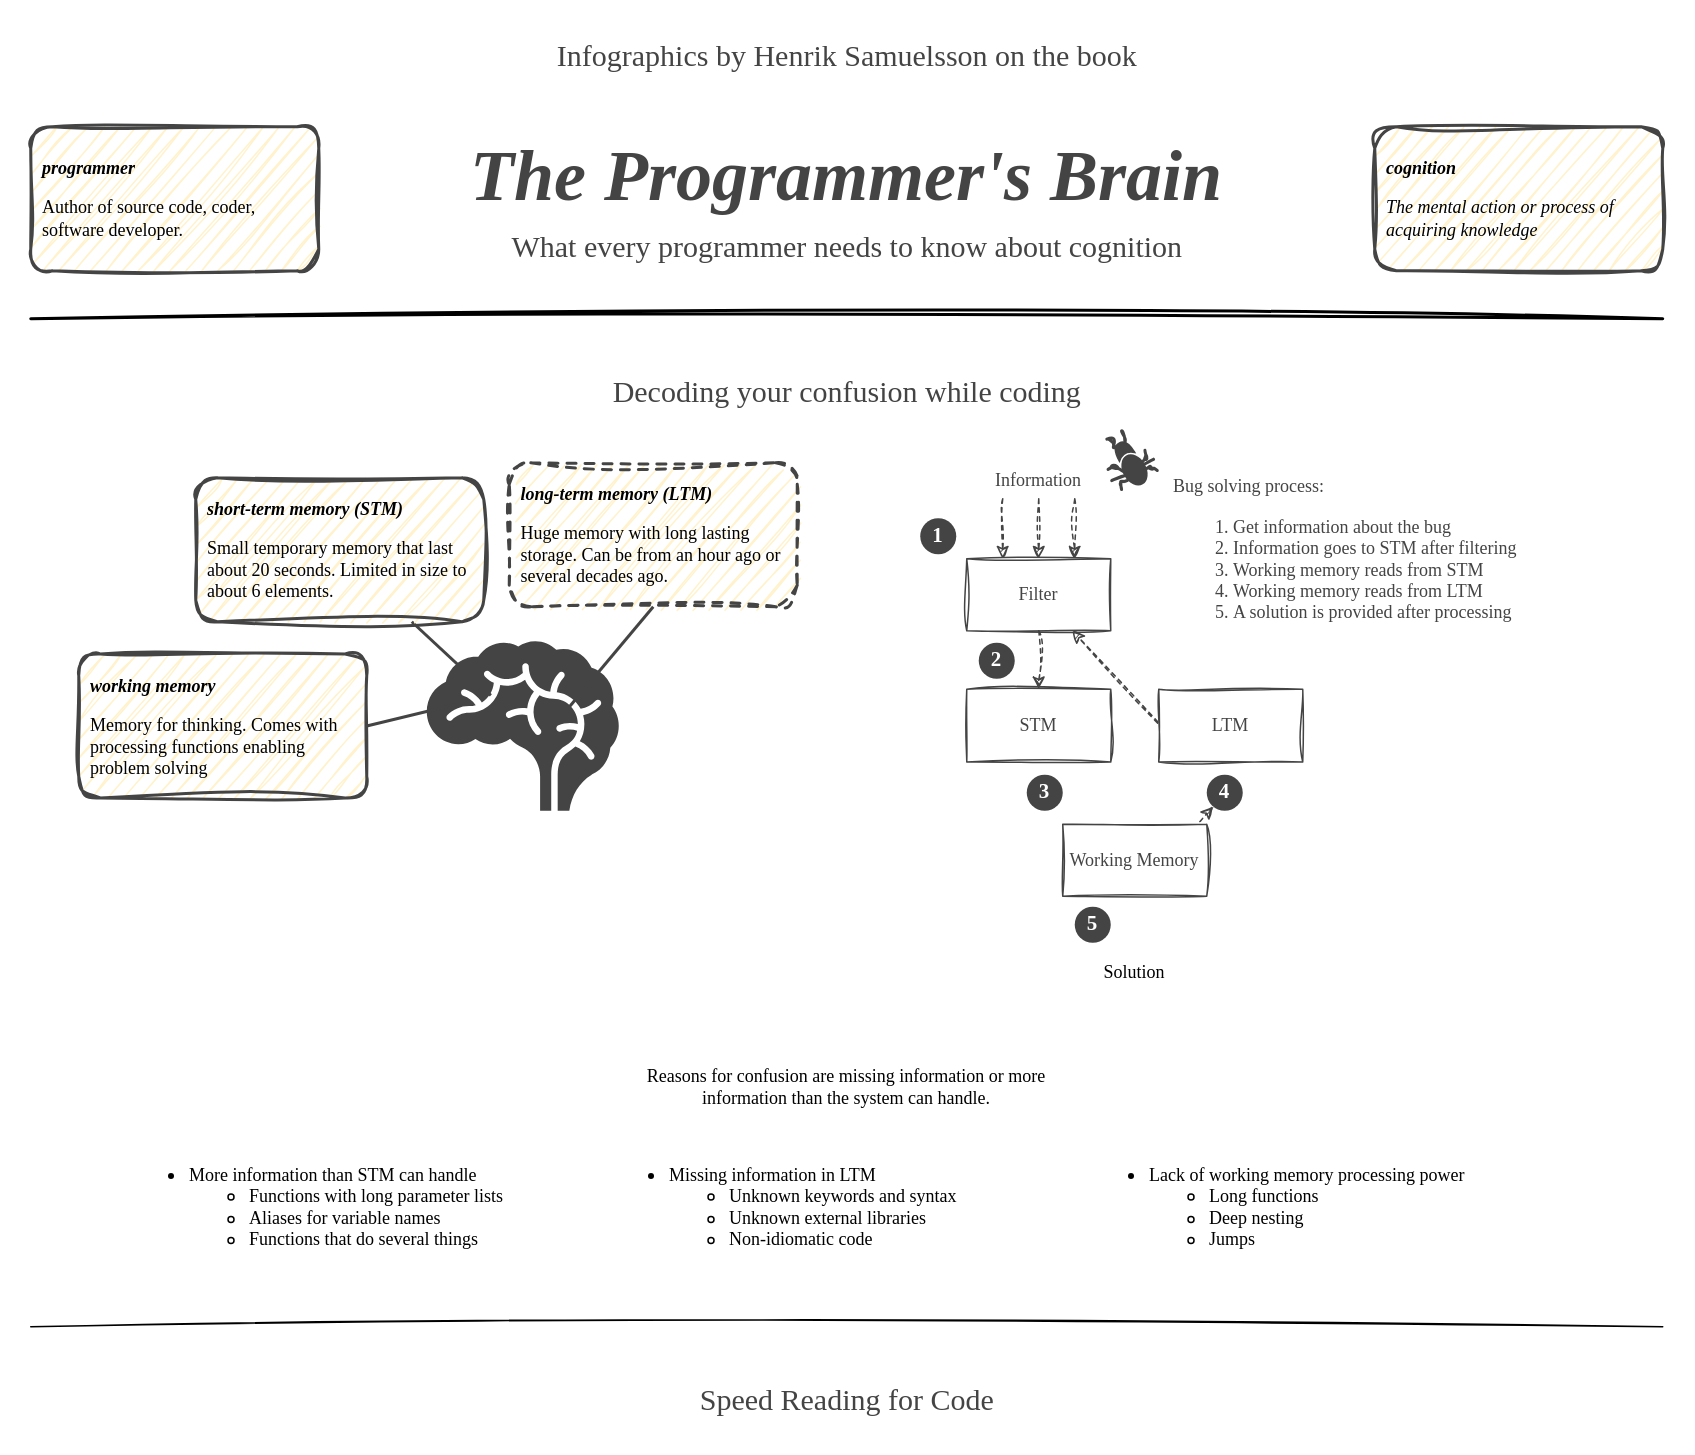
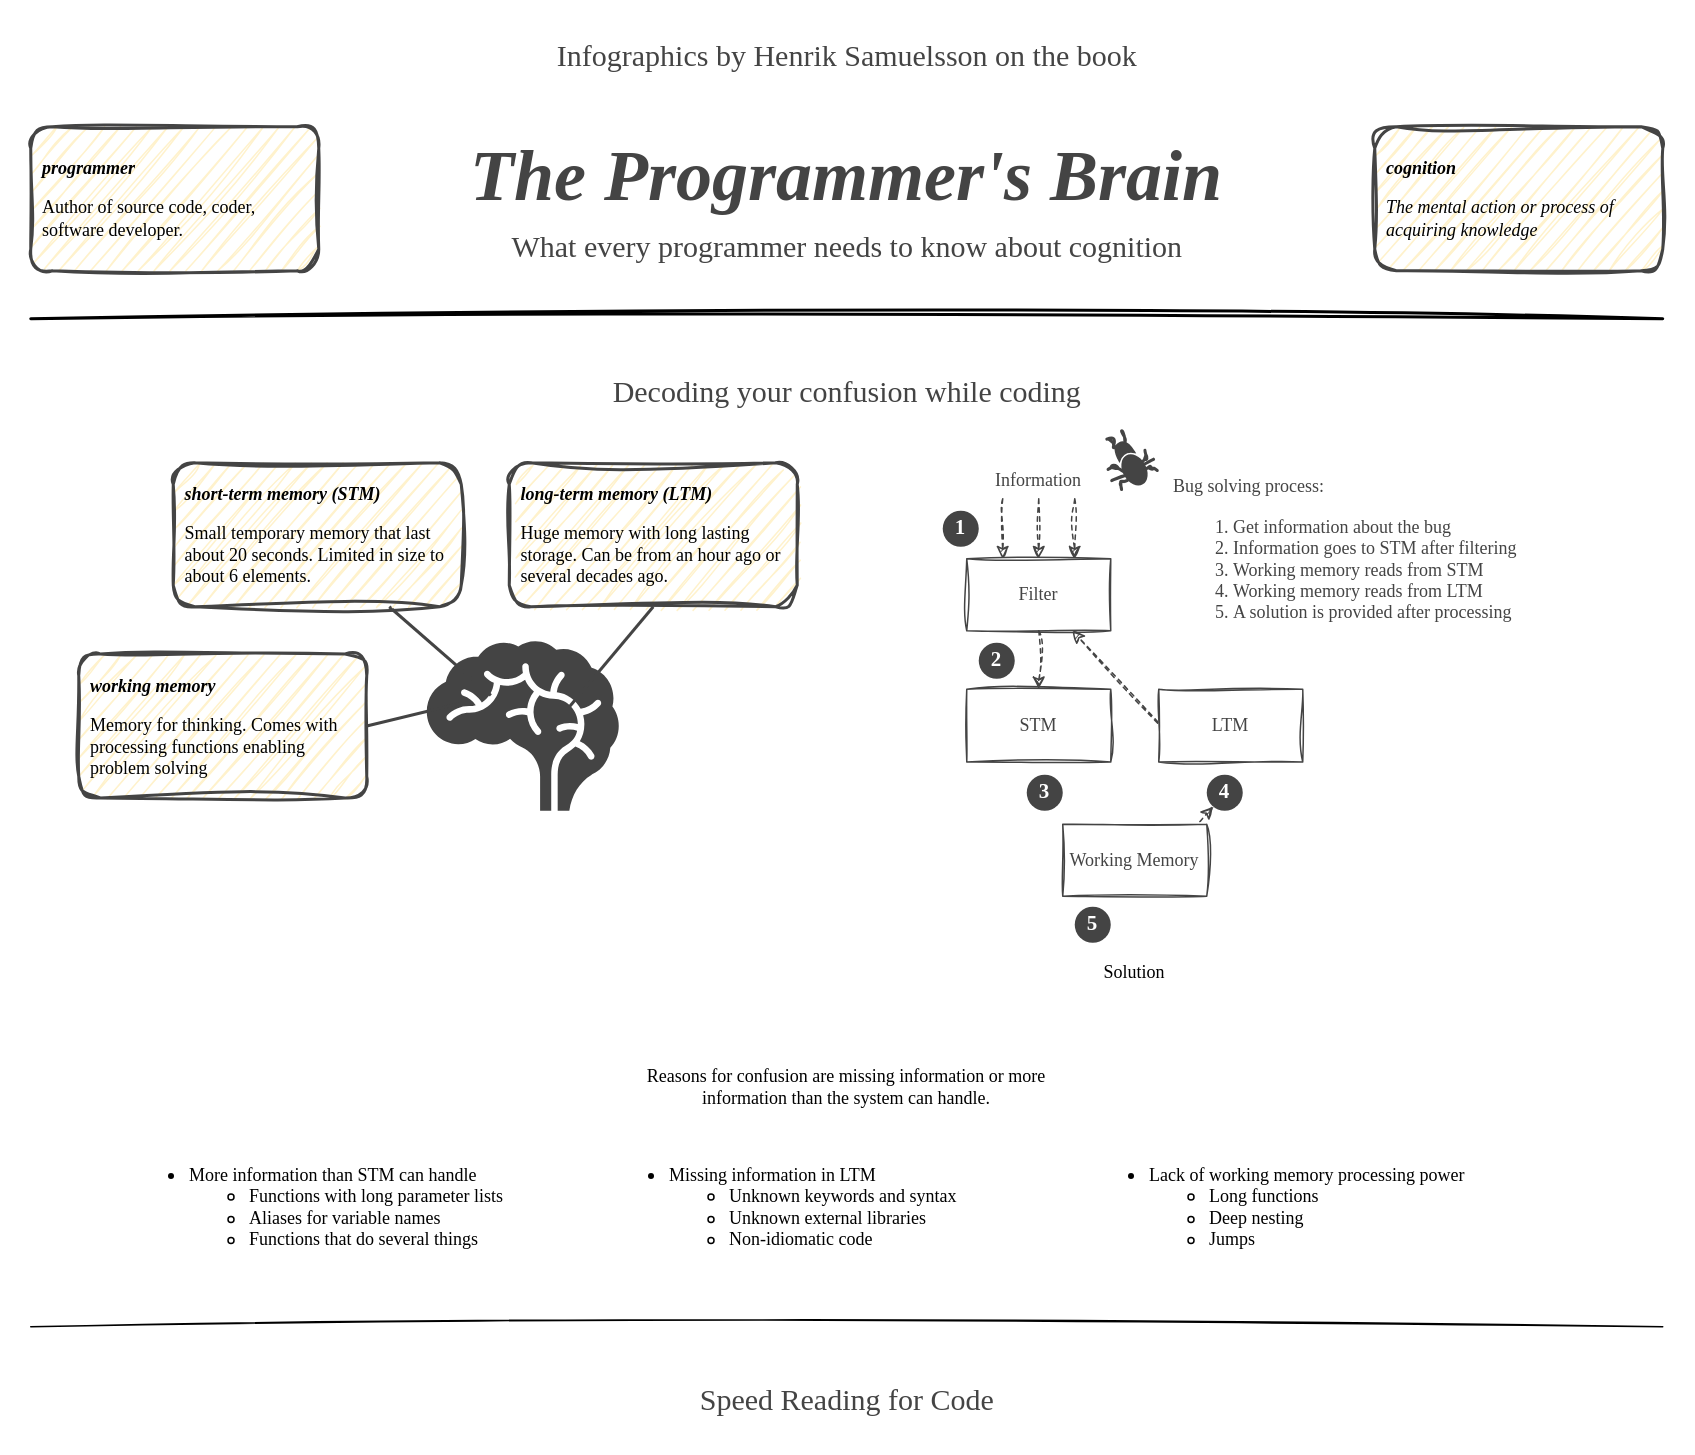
(653, 535) -> (653, 535)
(938, 536) -> (961, 529)
(340, 550) -> (317, 535)
